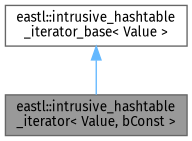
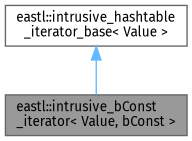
(96, 115) -> (96, 115)
